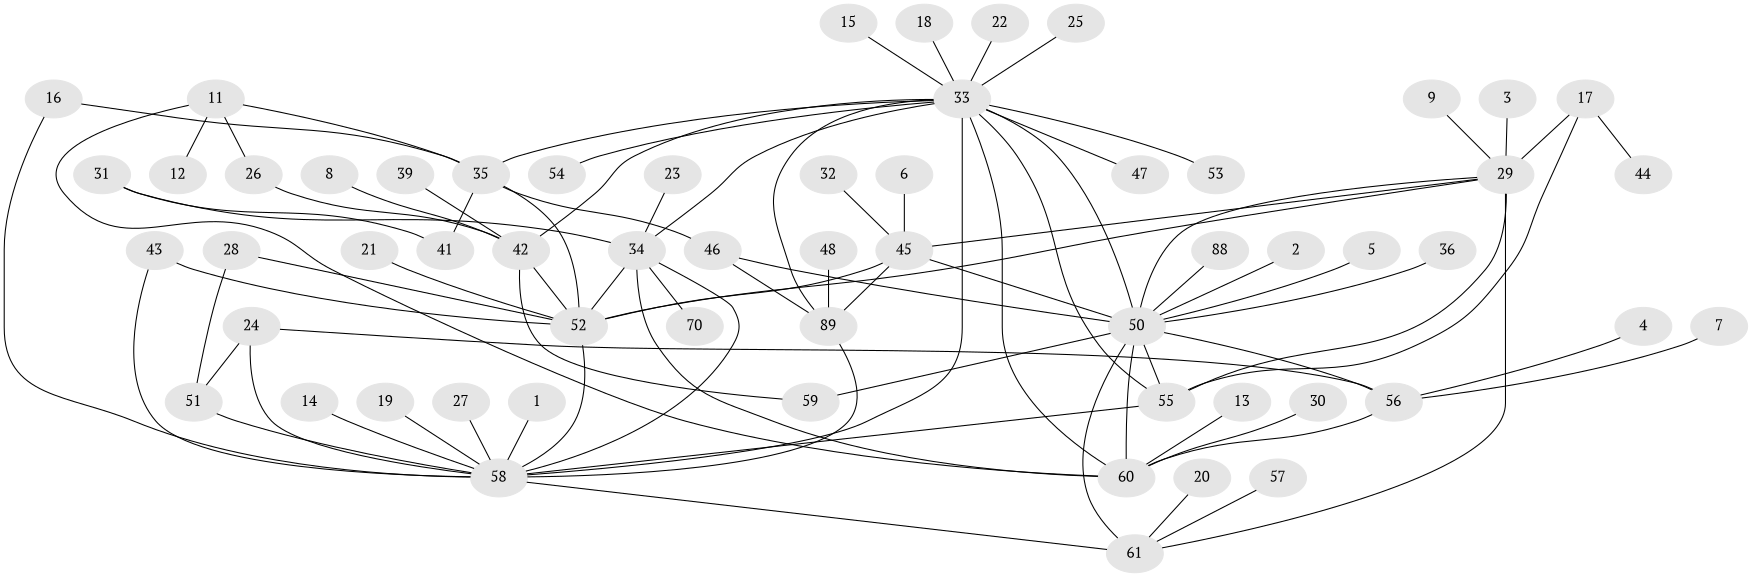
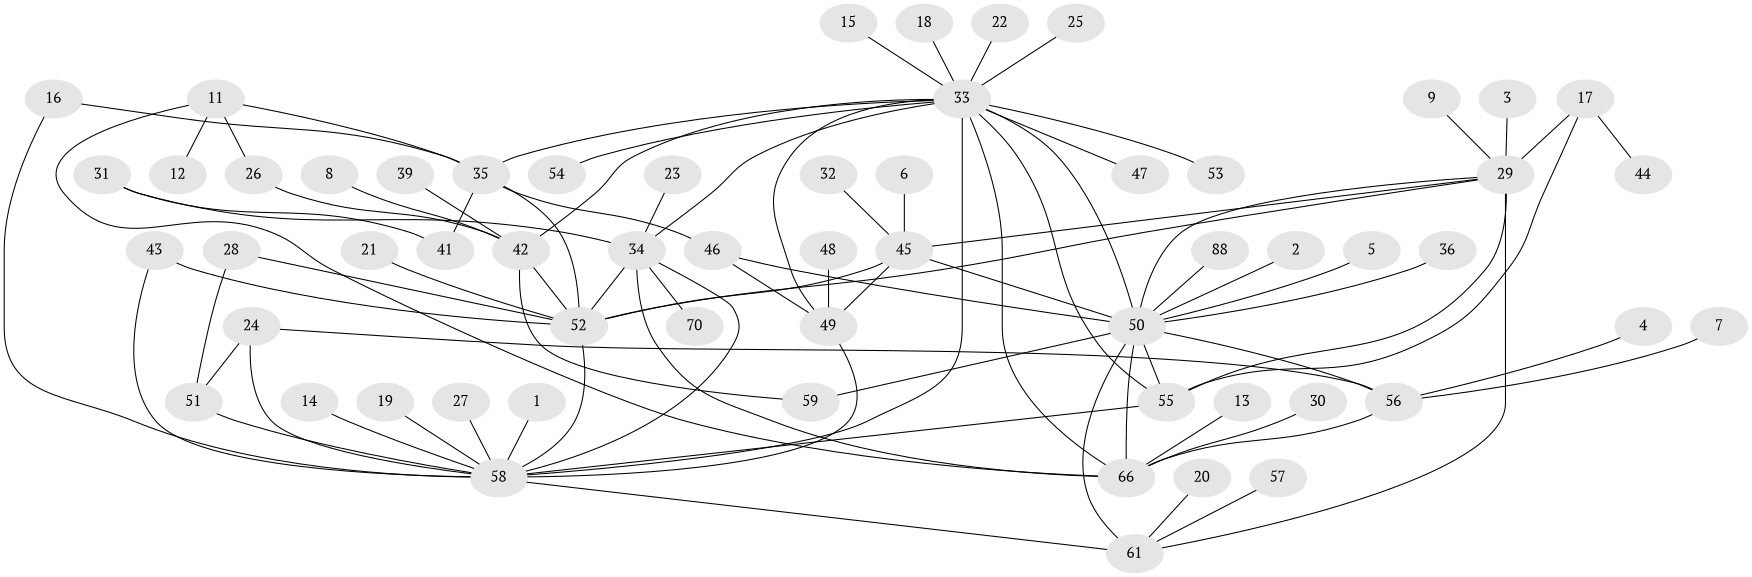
(829, 326) -> (829, 326)
(1126, 478) -> (1126, 478)
